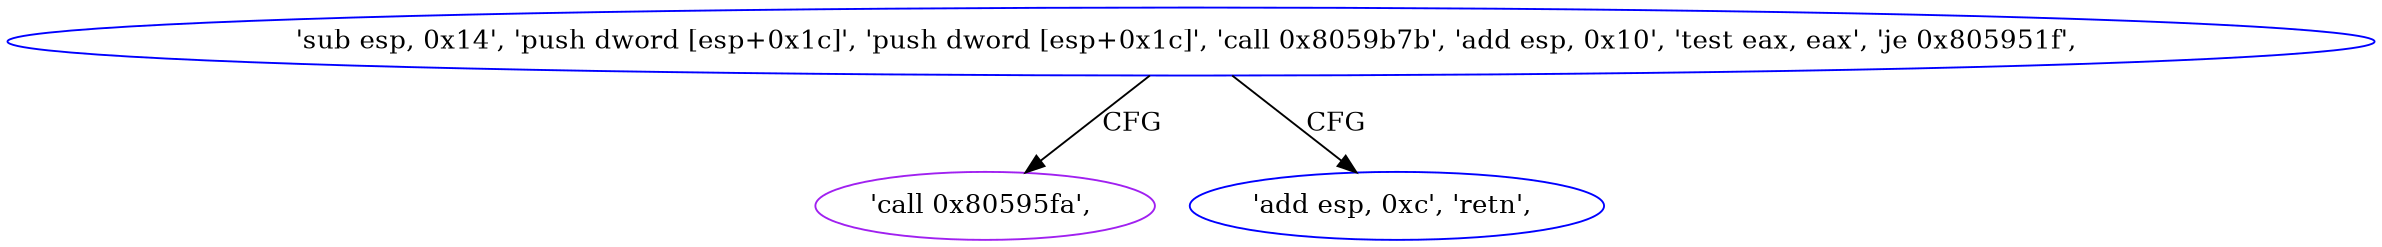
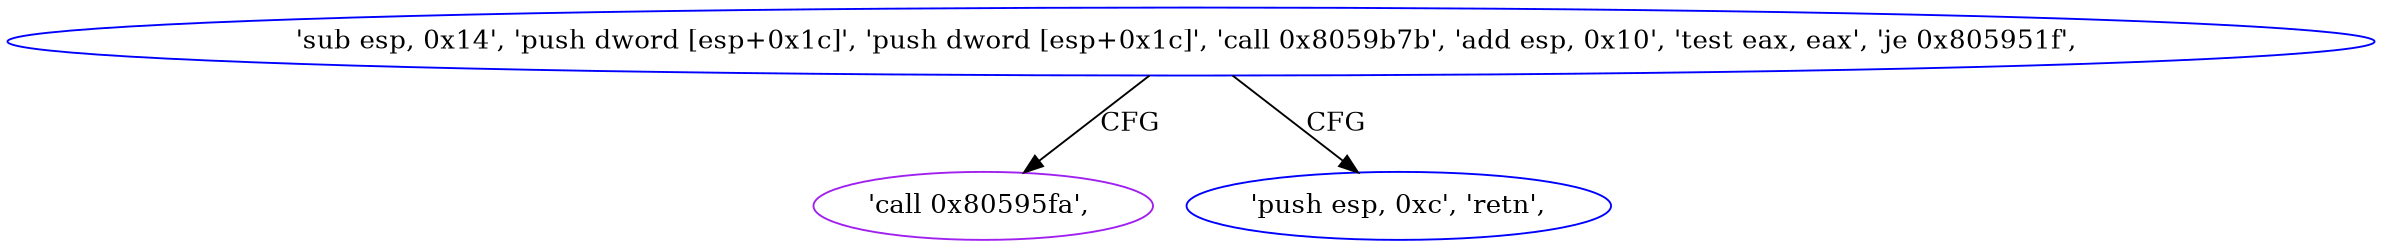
(1397, 206) -> (1399, 206)
